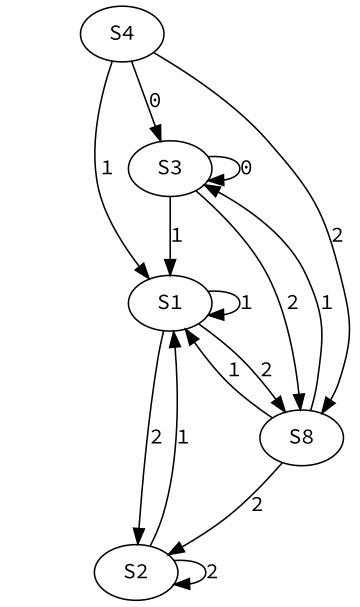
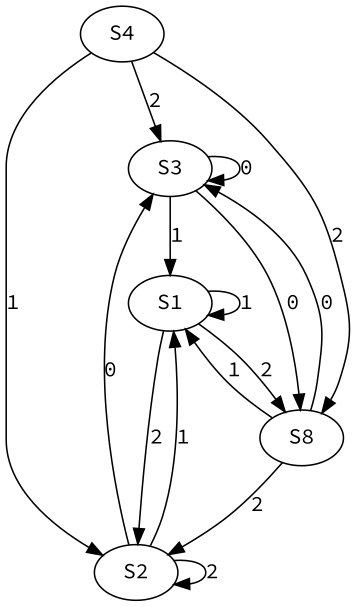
(155, 101) -> (155, 101)
(96, 168) -> (6, 300)
(293, 303) -> (293, 303)
(327, 303) -> (327, 303)
none -> (105, 373)
